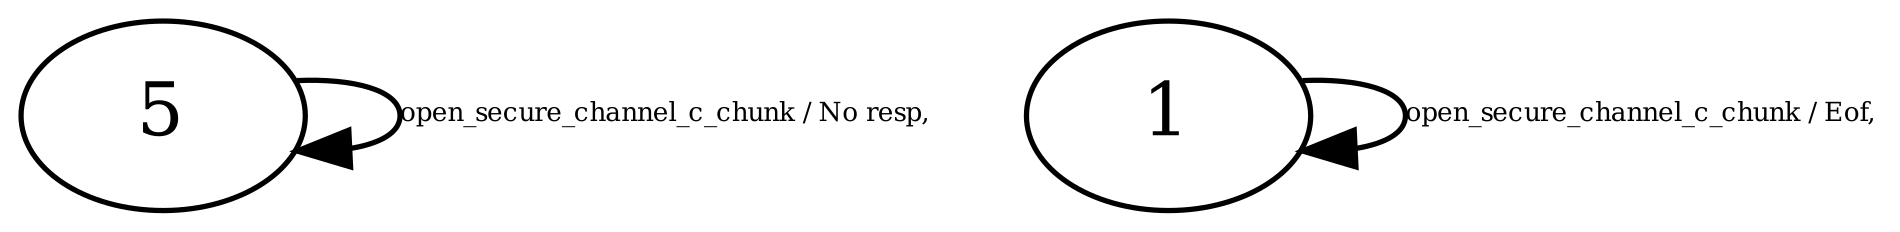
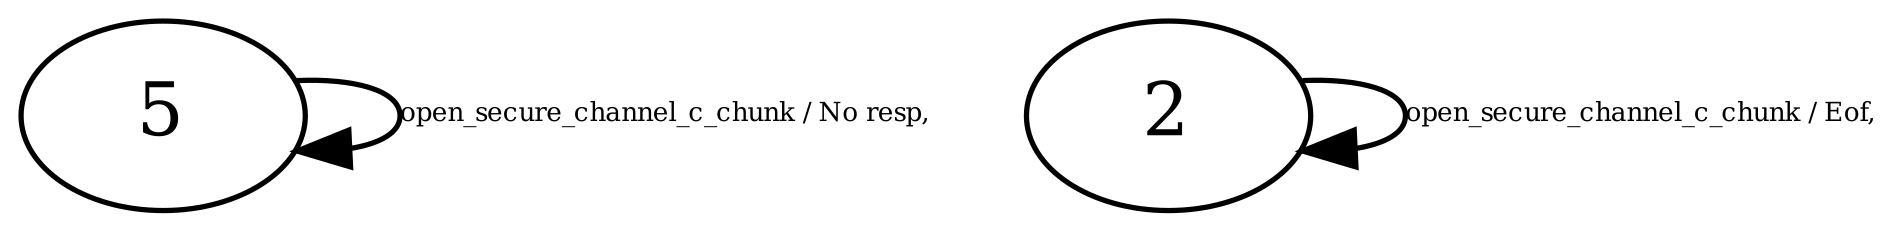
(1169, 116) -> (1169, 116)
